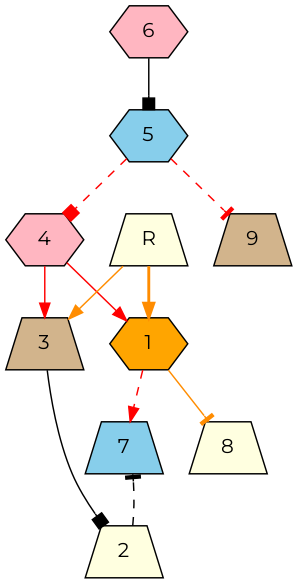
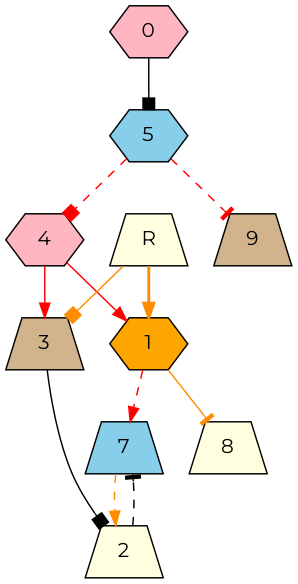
(149, 32) -> (149, 32)
(103, 285) -> (103, 285)
none -> (115, 493)
